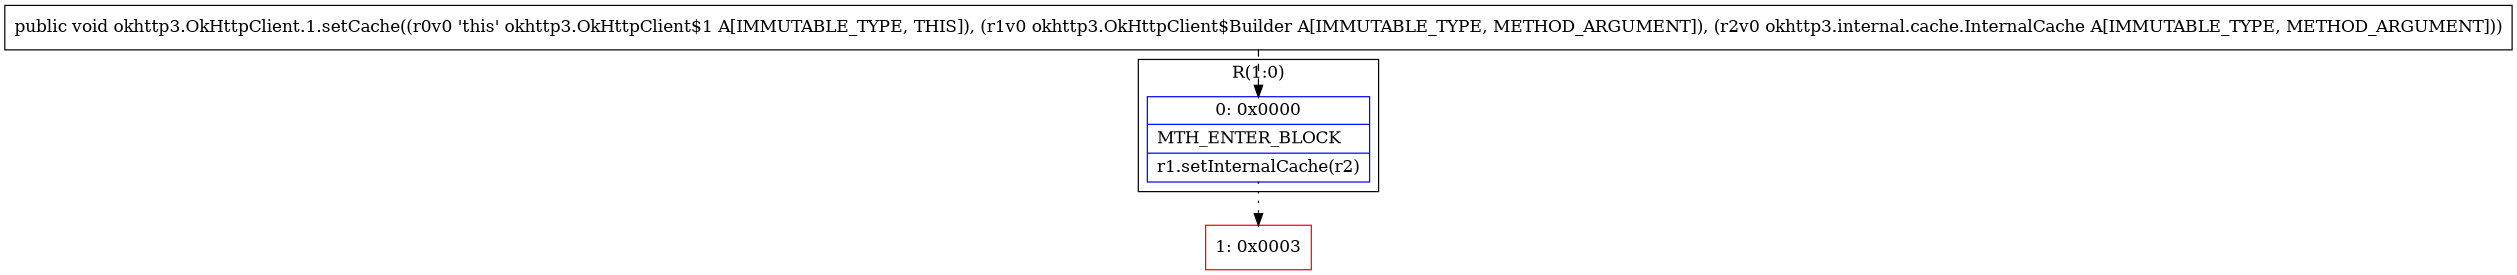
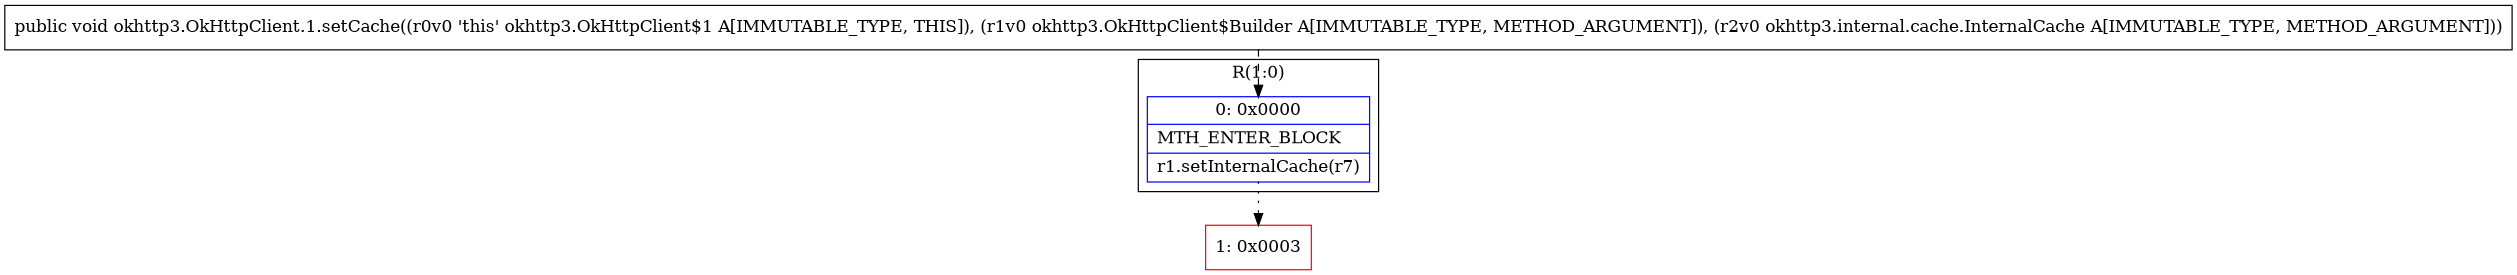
(1258, 167) -> (1258, 167)
